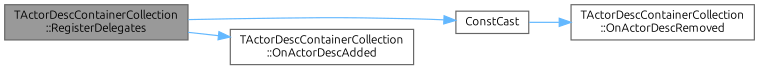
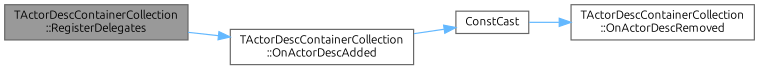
(316, 18) -> (429, 31)
